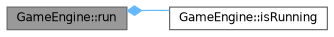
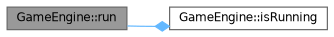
(156, 10) -> (141, 26)
